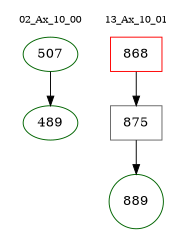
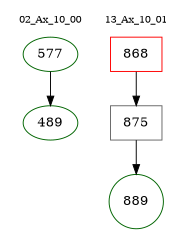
(50, 54) -> (50, 54)
